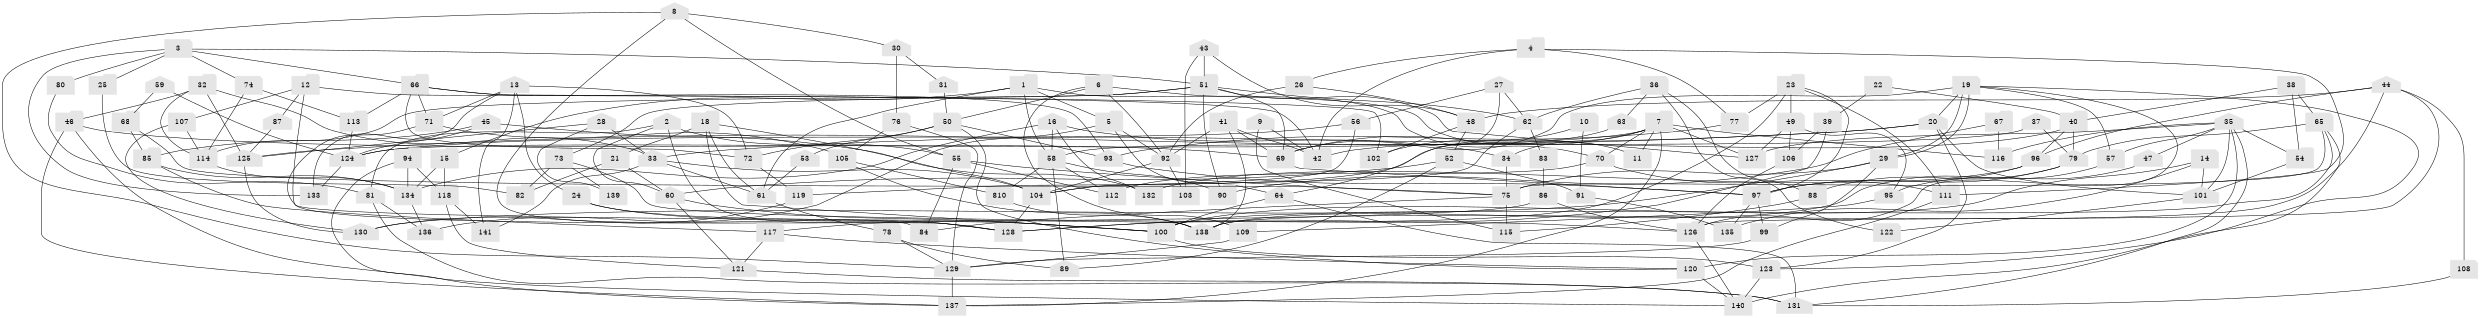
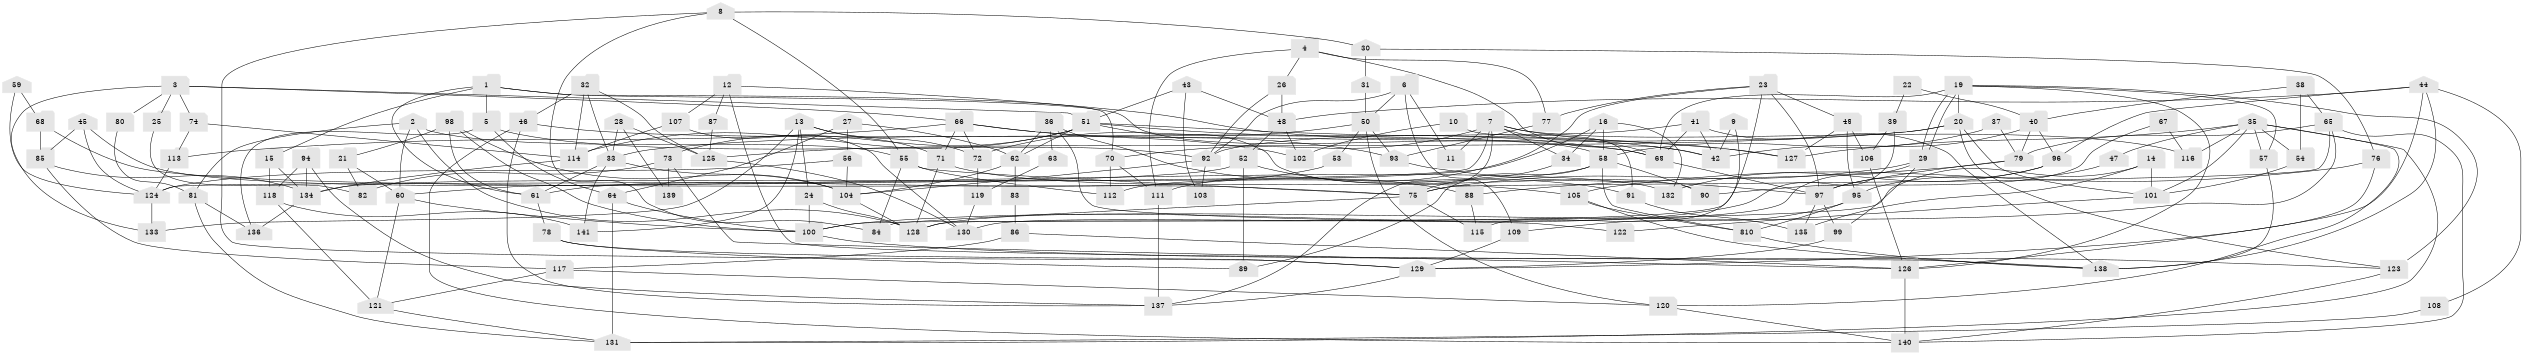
(705, 122) -> (450, 122)
none -> (1782, 223)
